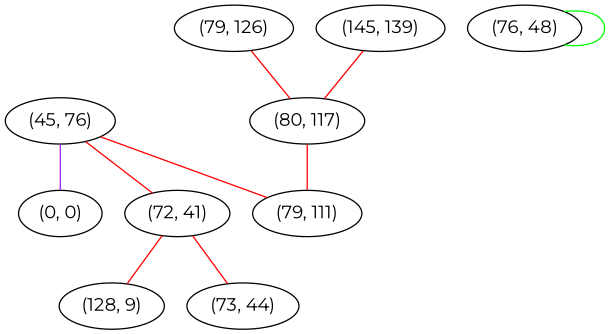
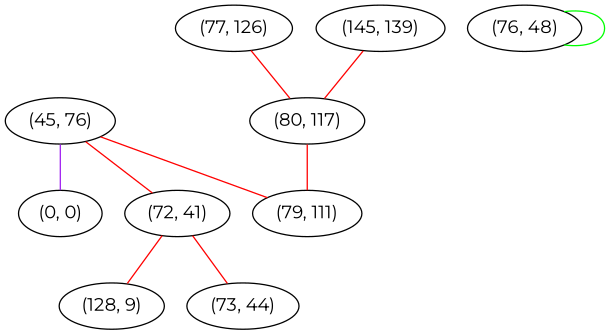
(234, 28) -> (234, 28)
